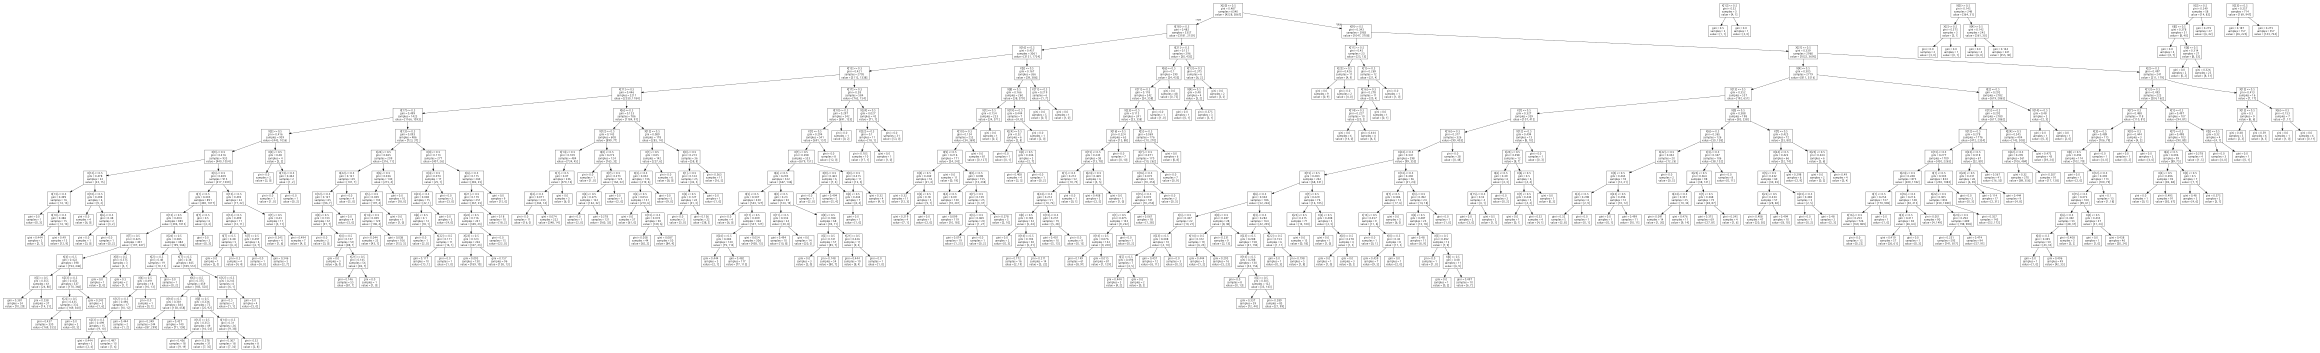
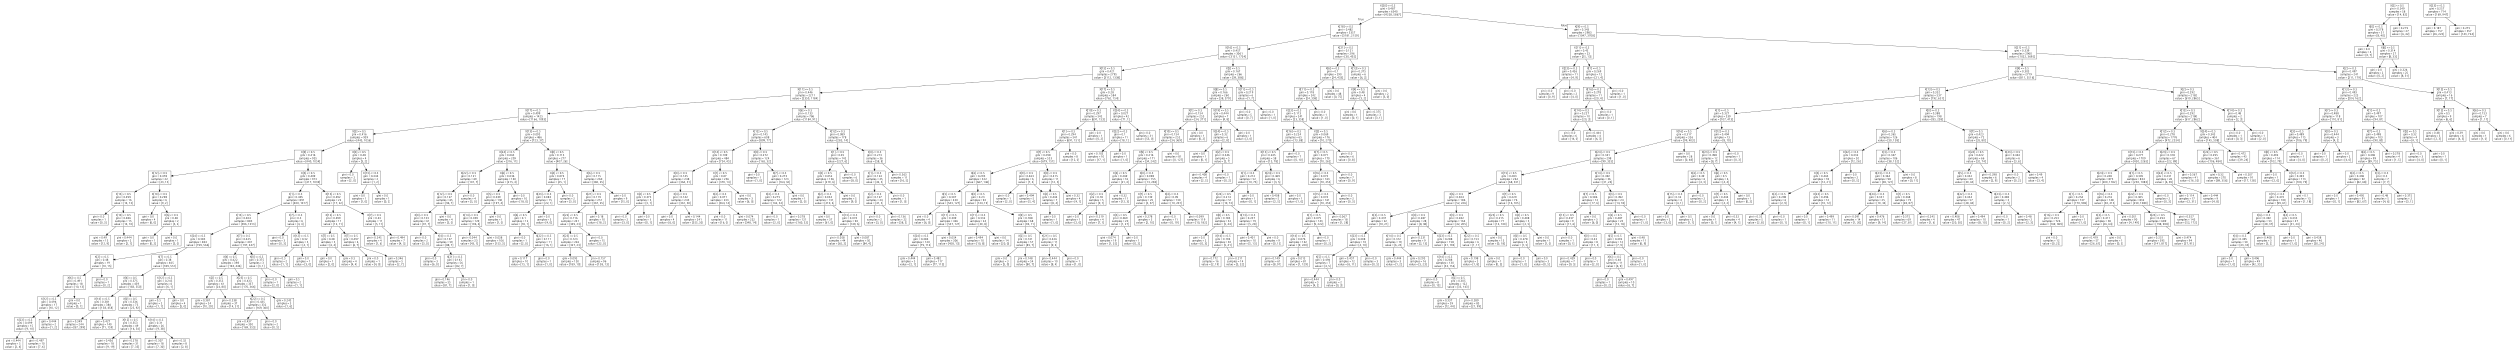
none -> (701, 167)
(950, 187) -> (1171, 209)
none -> (298, 229)
